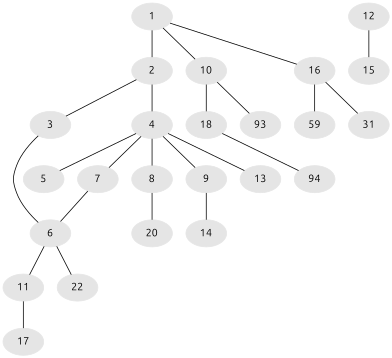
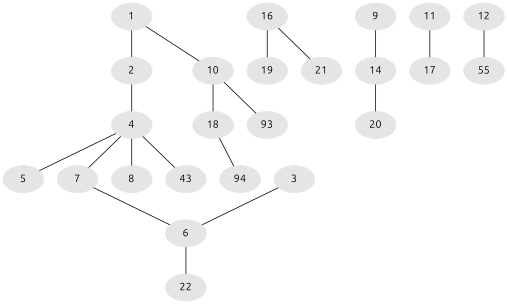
(233, 44) -> none
(369, 71) -> (484, 71)
(101, 98) -> none
(315, 125) -> (267, 71)
(369, 125) -> (321, 71)
(179, 152) -> none
(260, 179) -> (186, 179)
(152, 206) -> (376, 98)
(37, 260) -> none
